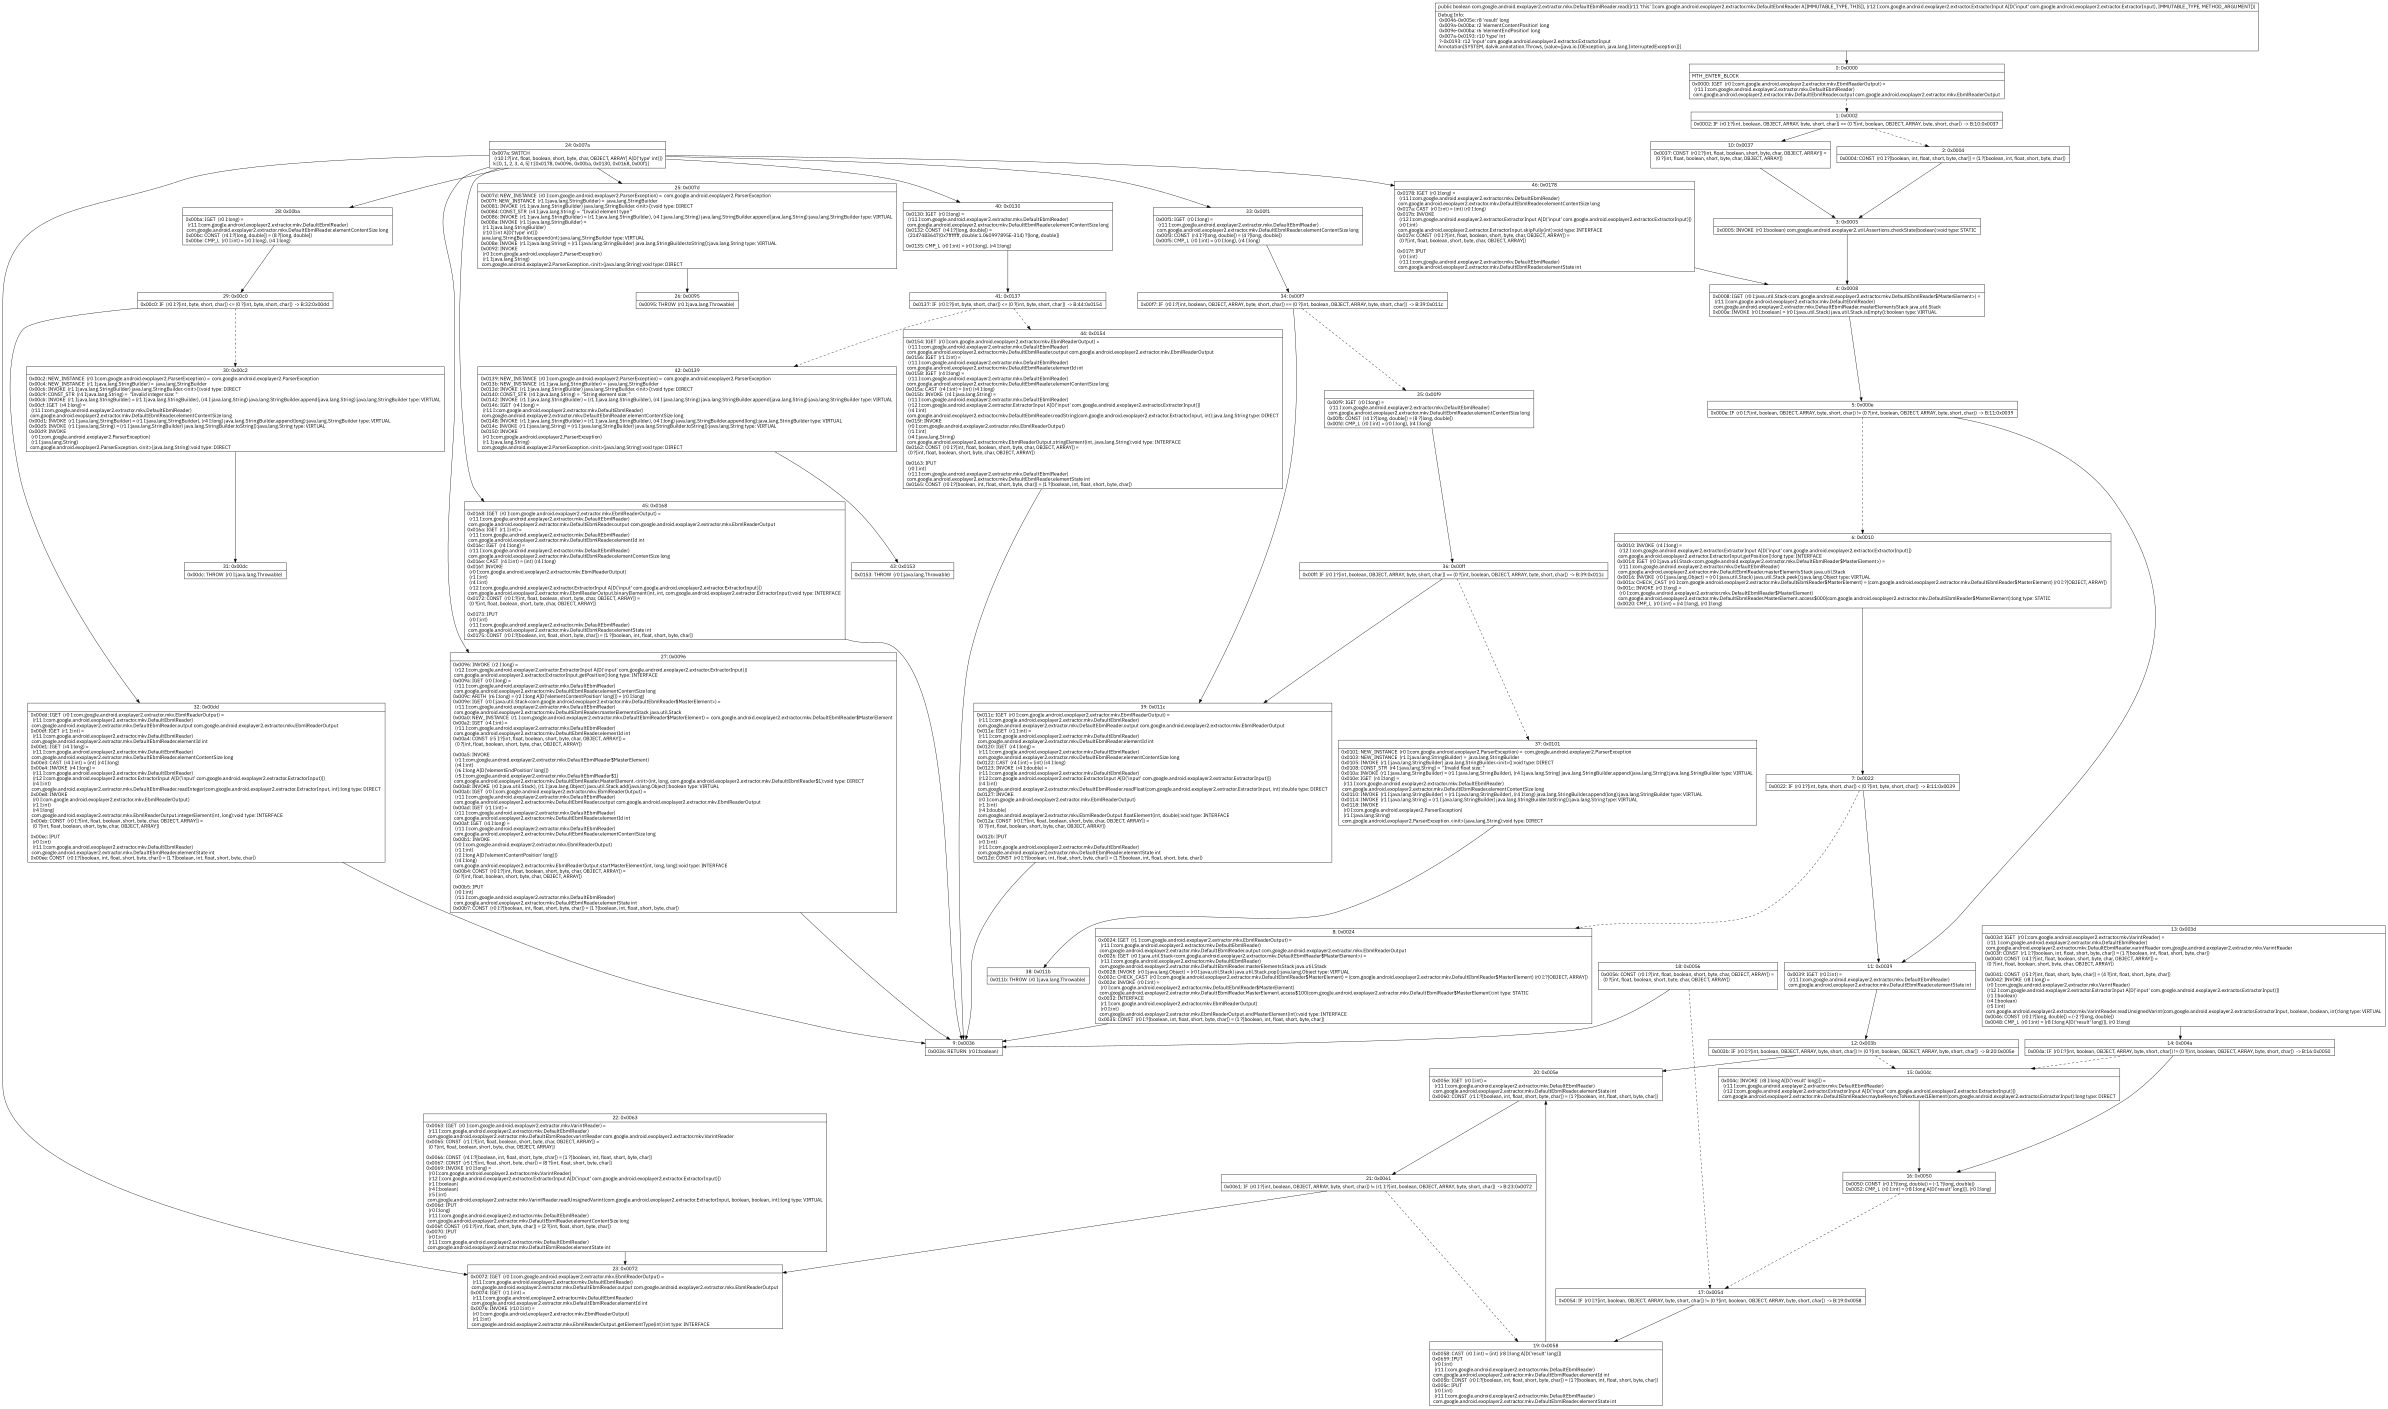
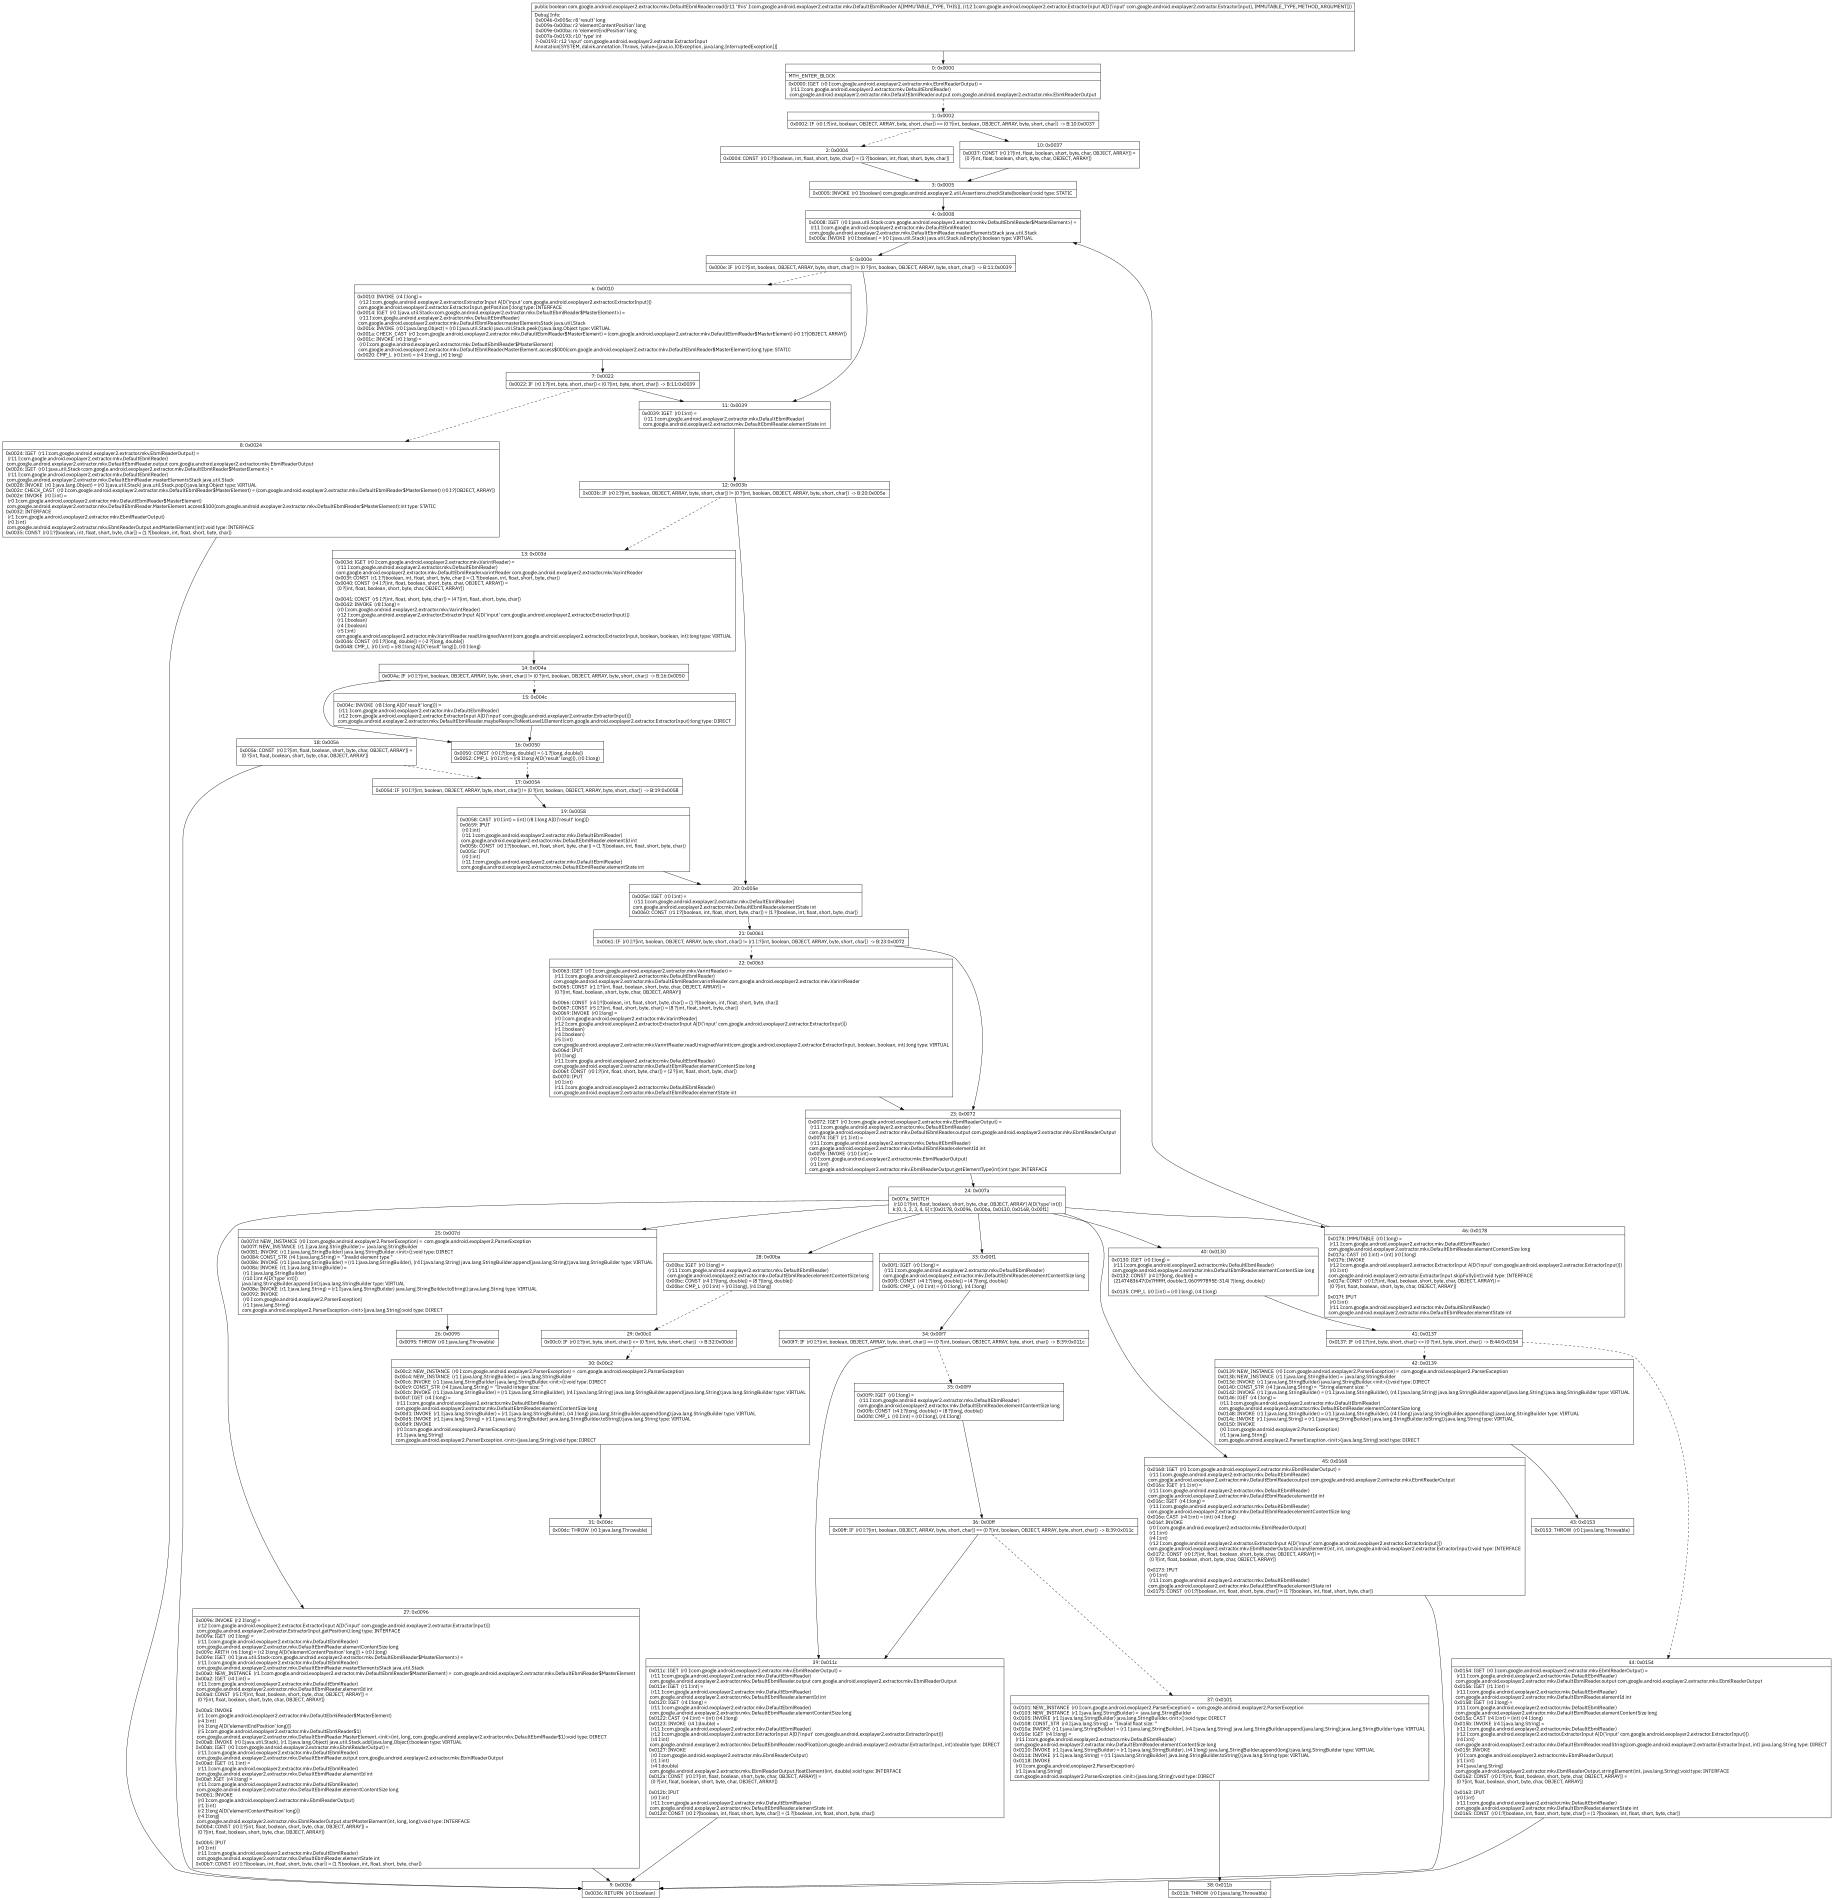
(1427, 193) -> (1365, 1239)
(259, 267) -> (695, 1310)
(3, 679) -> (972, 1179)
(206, 783) -> none
(1884, 1061) -> (674, 523)
(1451, 1265) -> (751, 951)
